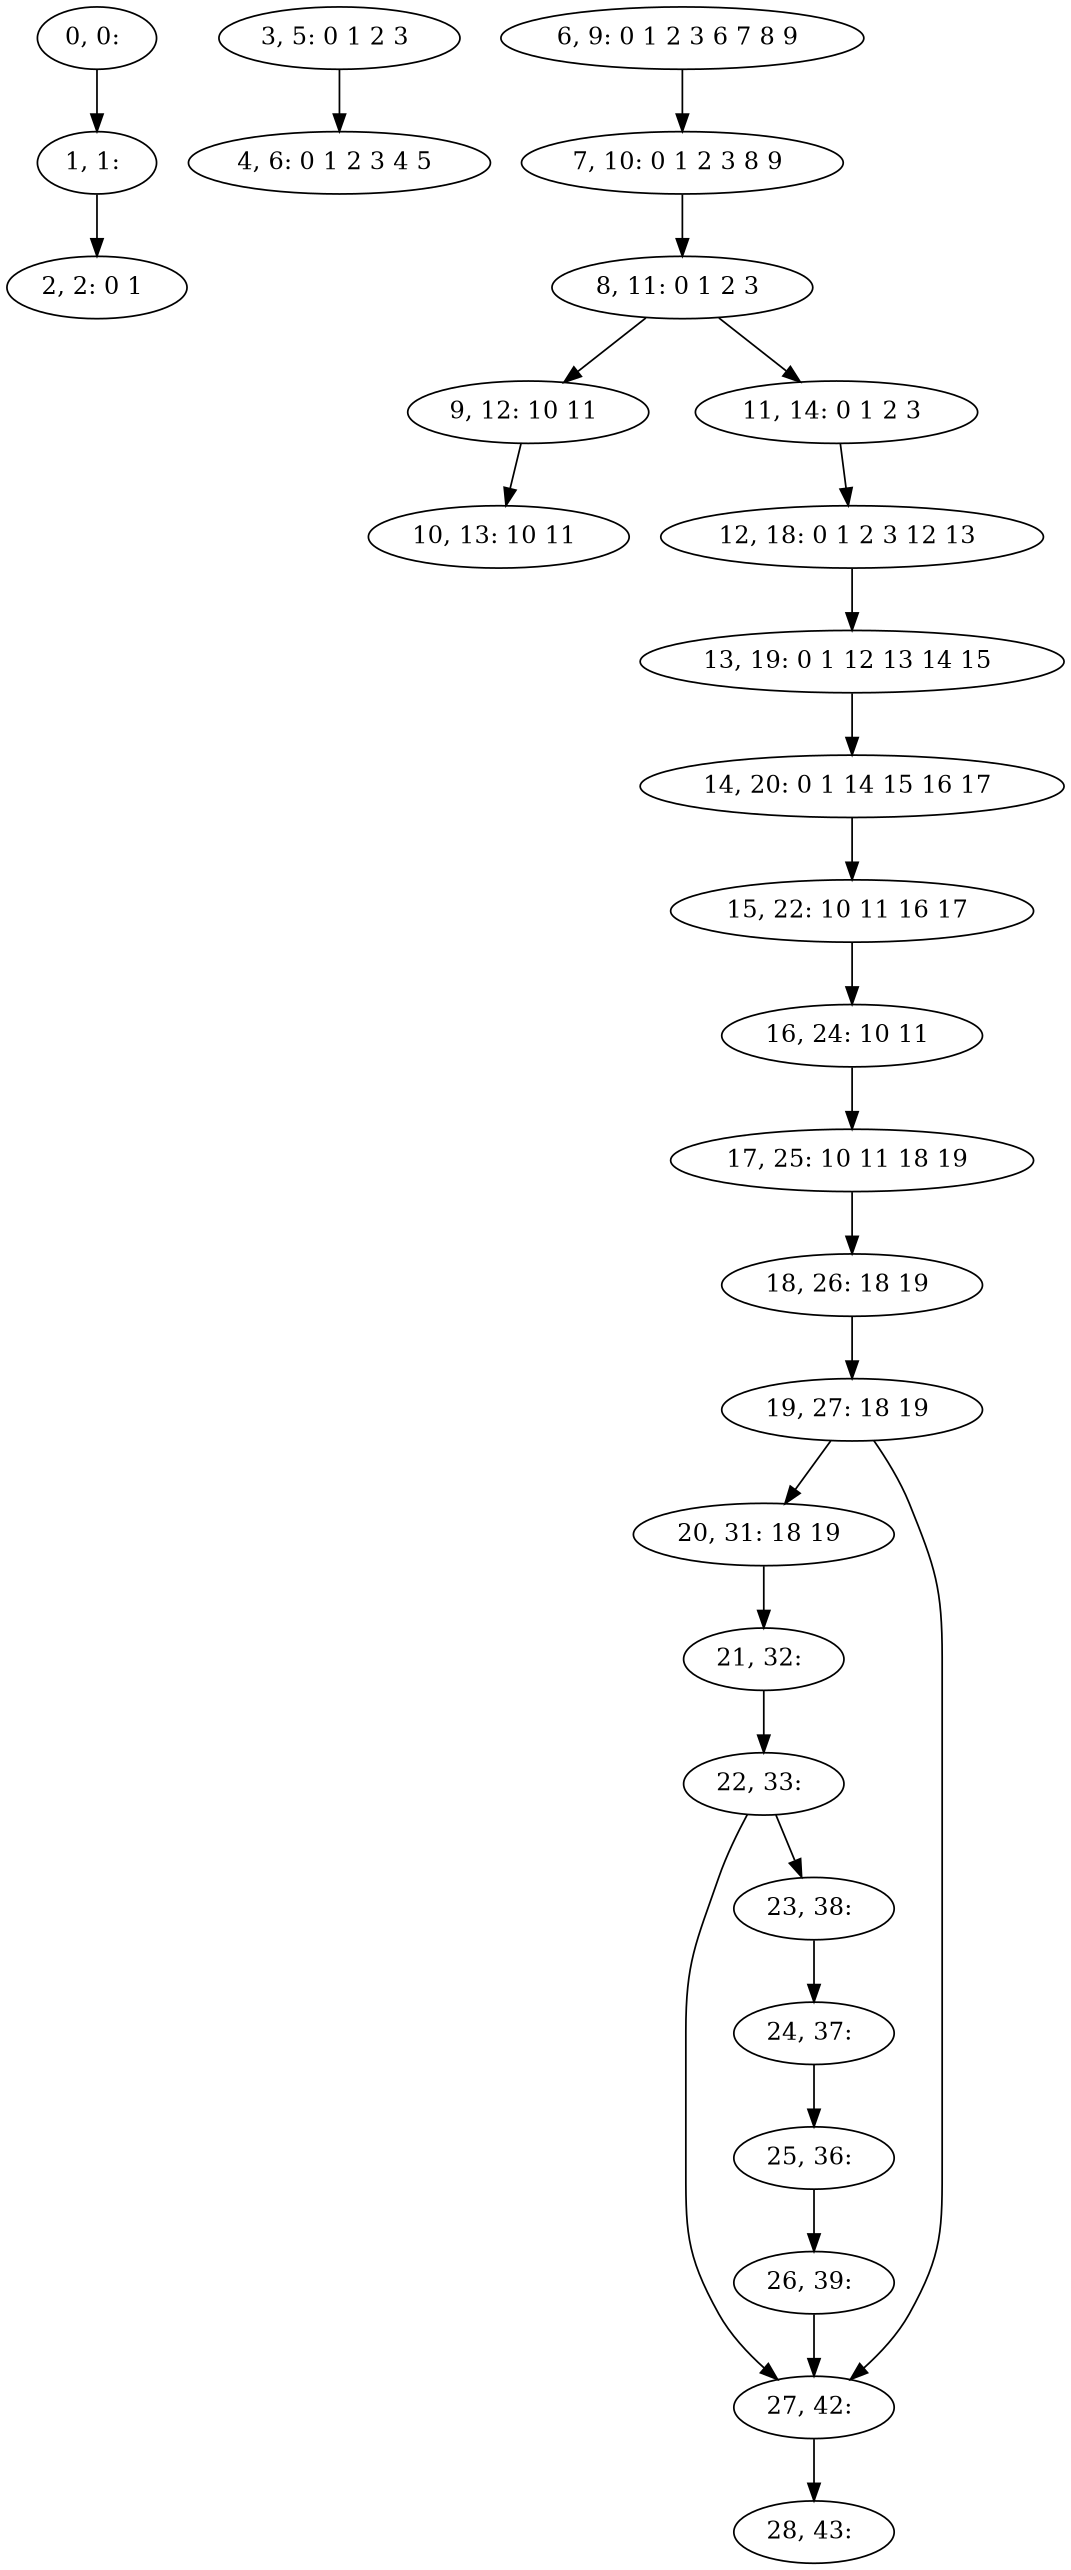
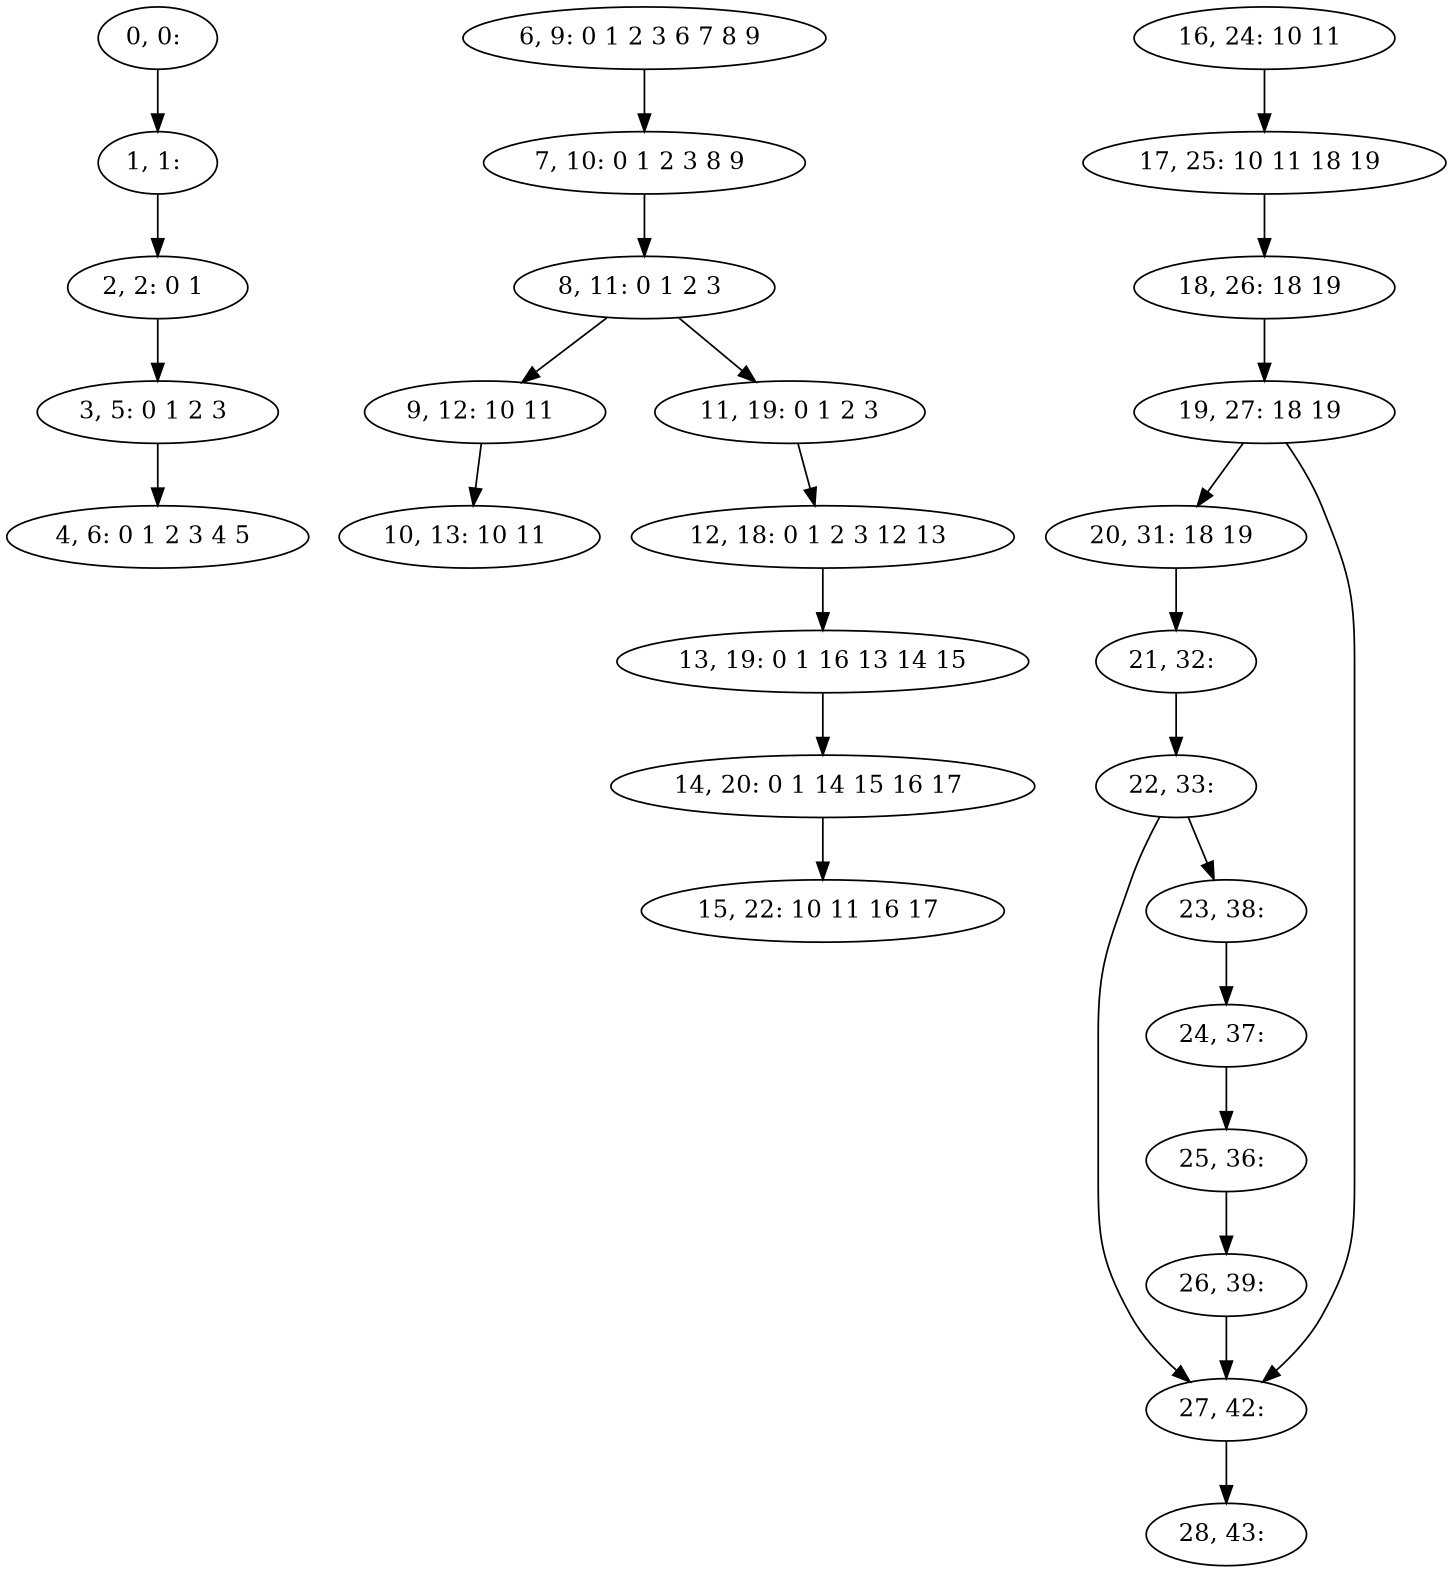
none -> (158, 341)
(837, 412) -> (790, 412)
(852, 662) -> (823, 662)
(852, 965) -> none
